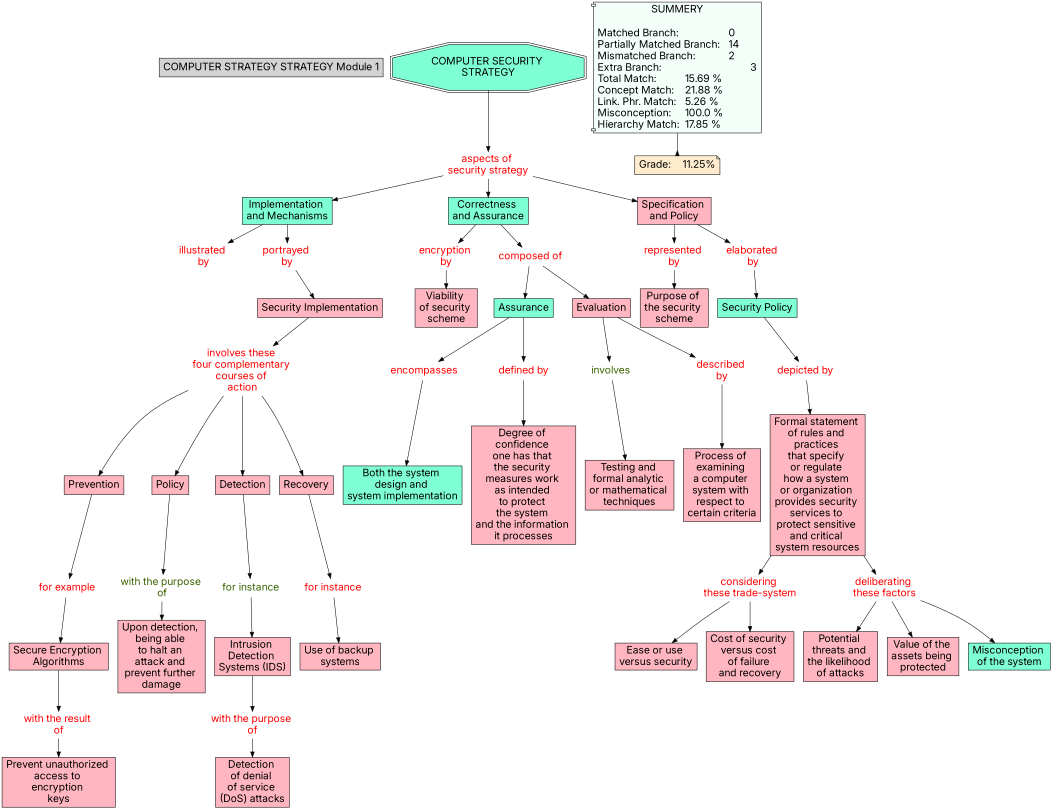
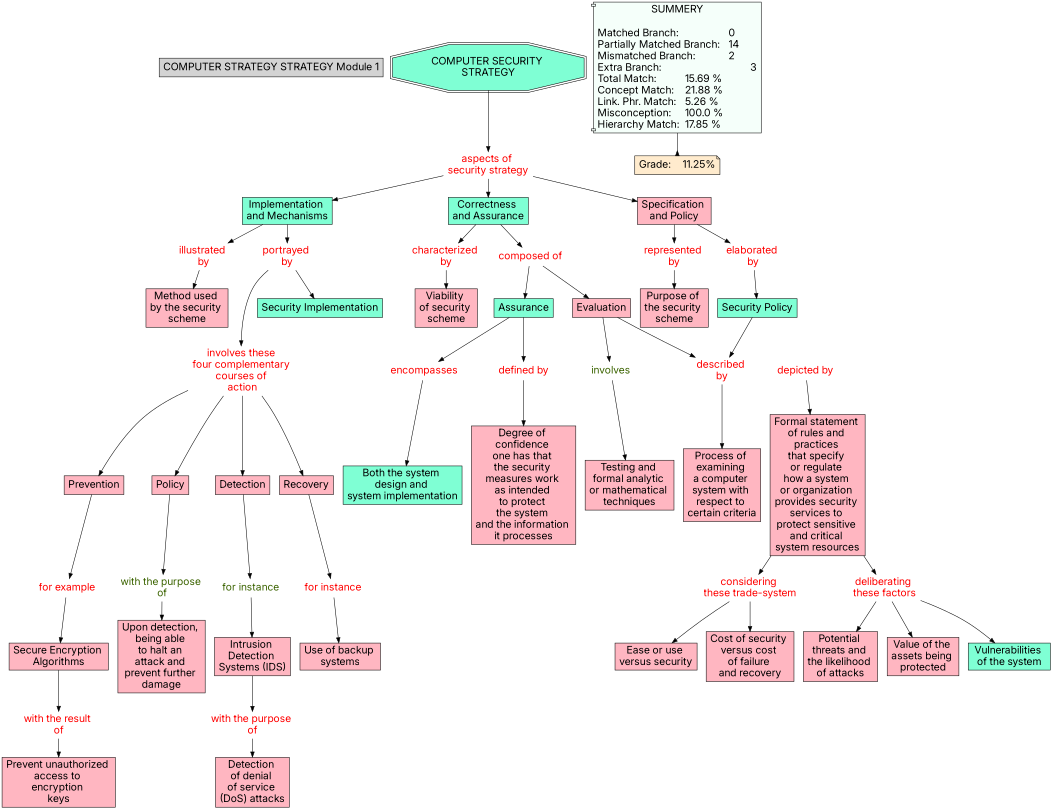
(446, 257) -> (446, 257)
none -> (187, 308)
(320, 308) -> (320, 308)
(293, 330) -> (247, 302)
(780, 337) -> (742, 335)
(1009, 657) -> (1009, 657)
